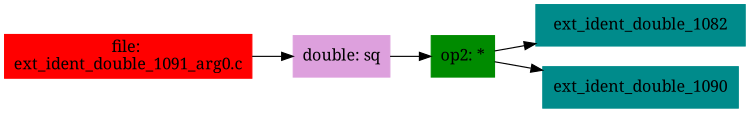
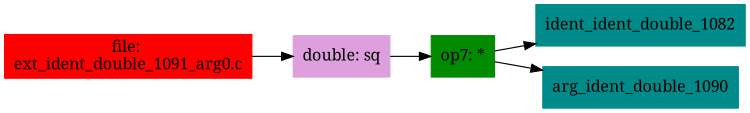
(641, 25) -> (641, 25)
(463, 56) -> (463, 56)
(641, 87) -> (641, 87)
